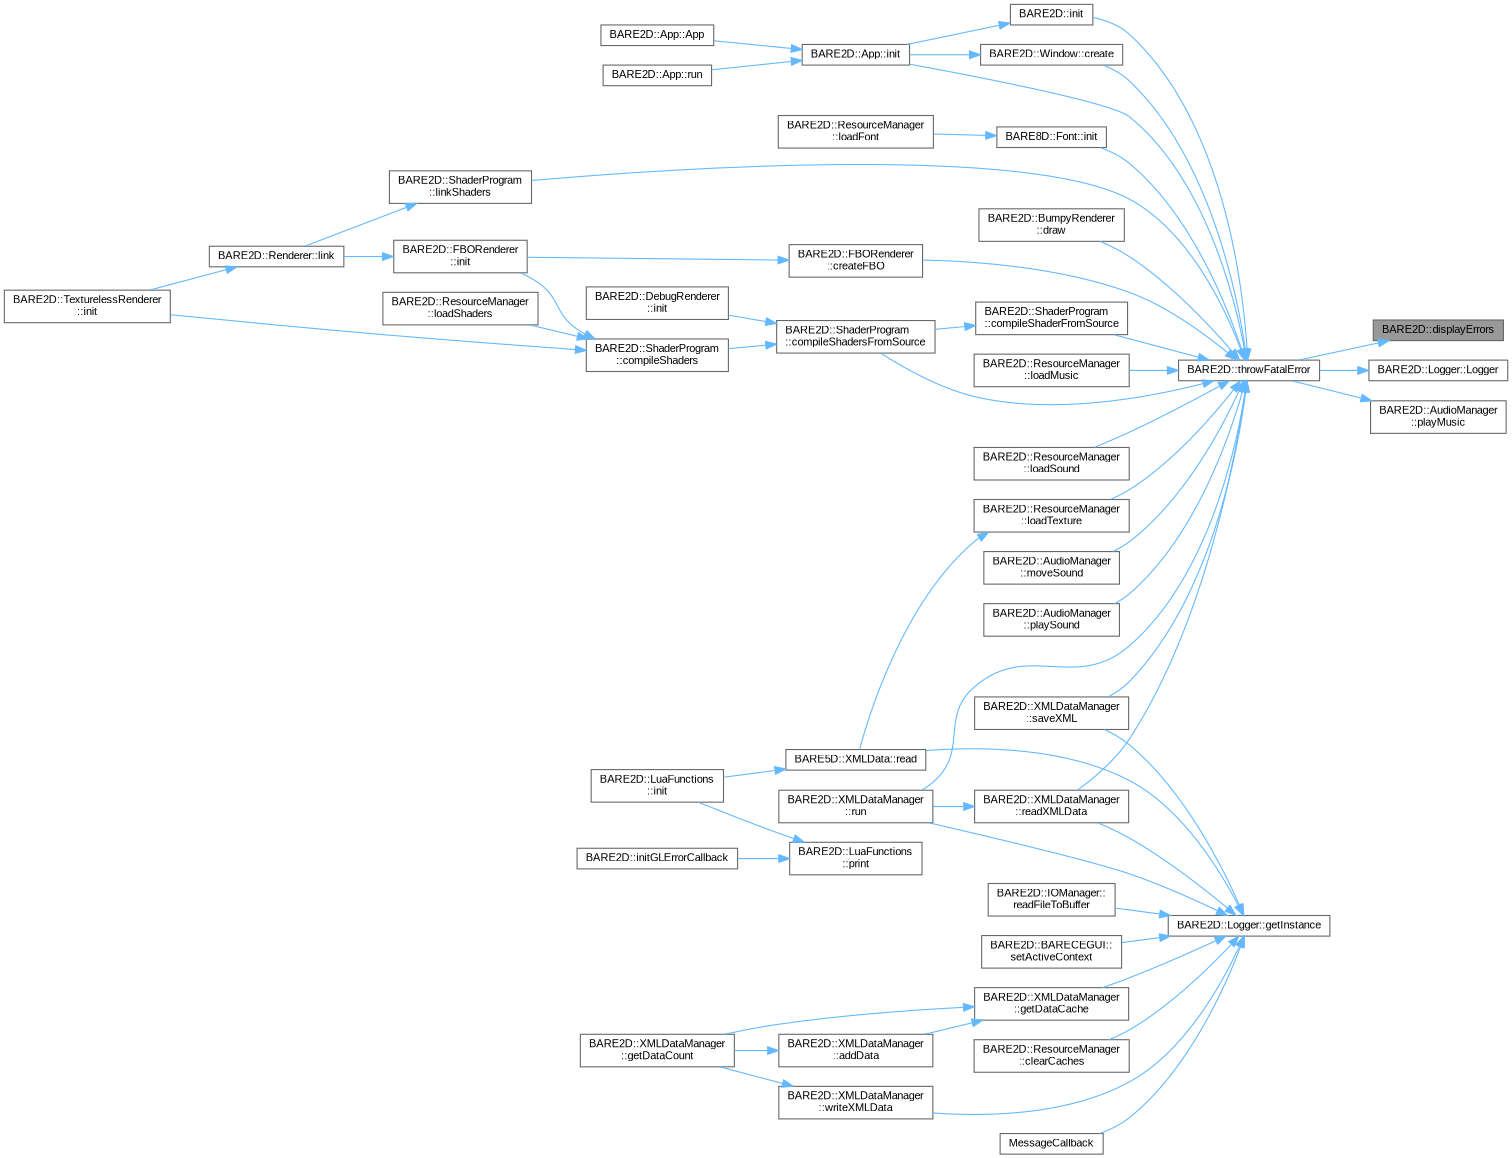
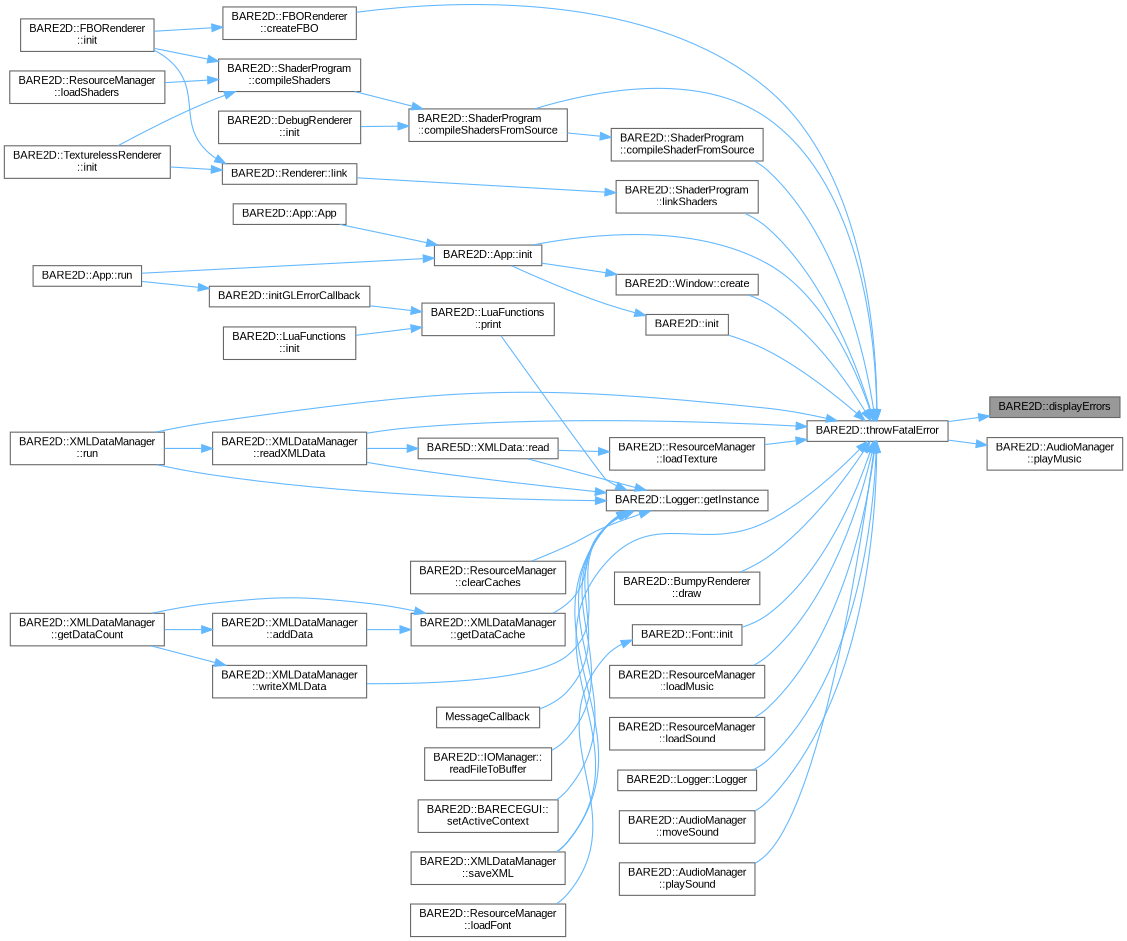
(1052, 137) -> (687, 635)
(363, 257) -> (189, 102)
none -> (170, 284)
(1339, 370) -> (827, 674)
none -> (557, 413)
(749, 774) -> (387, 448)
